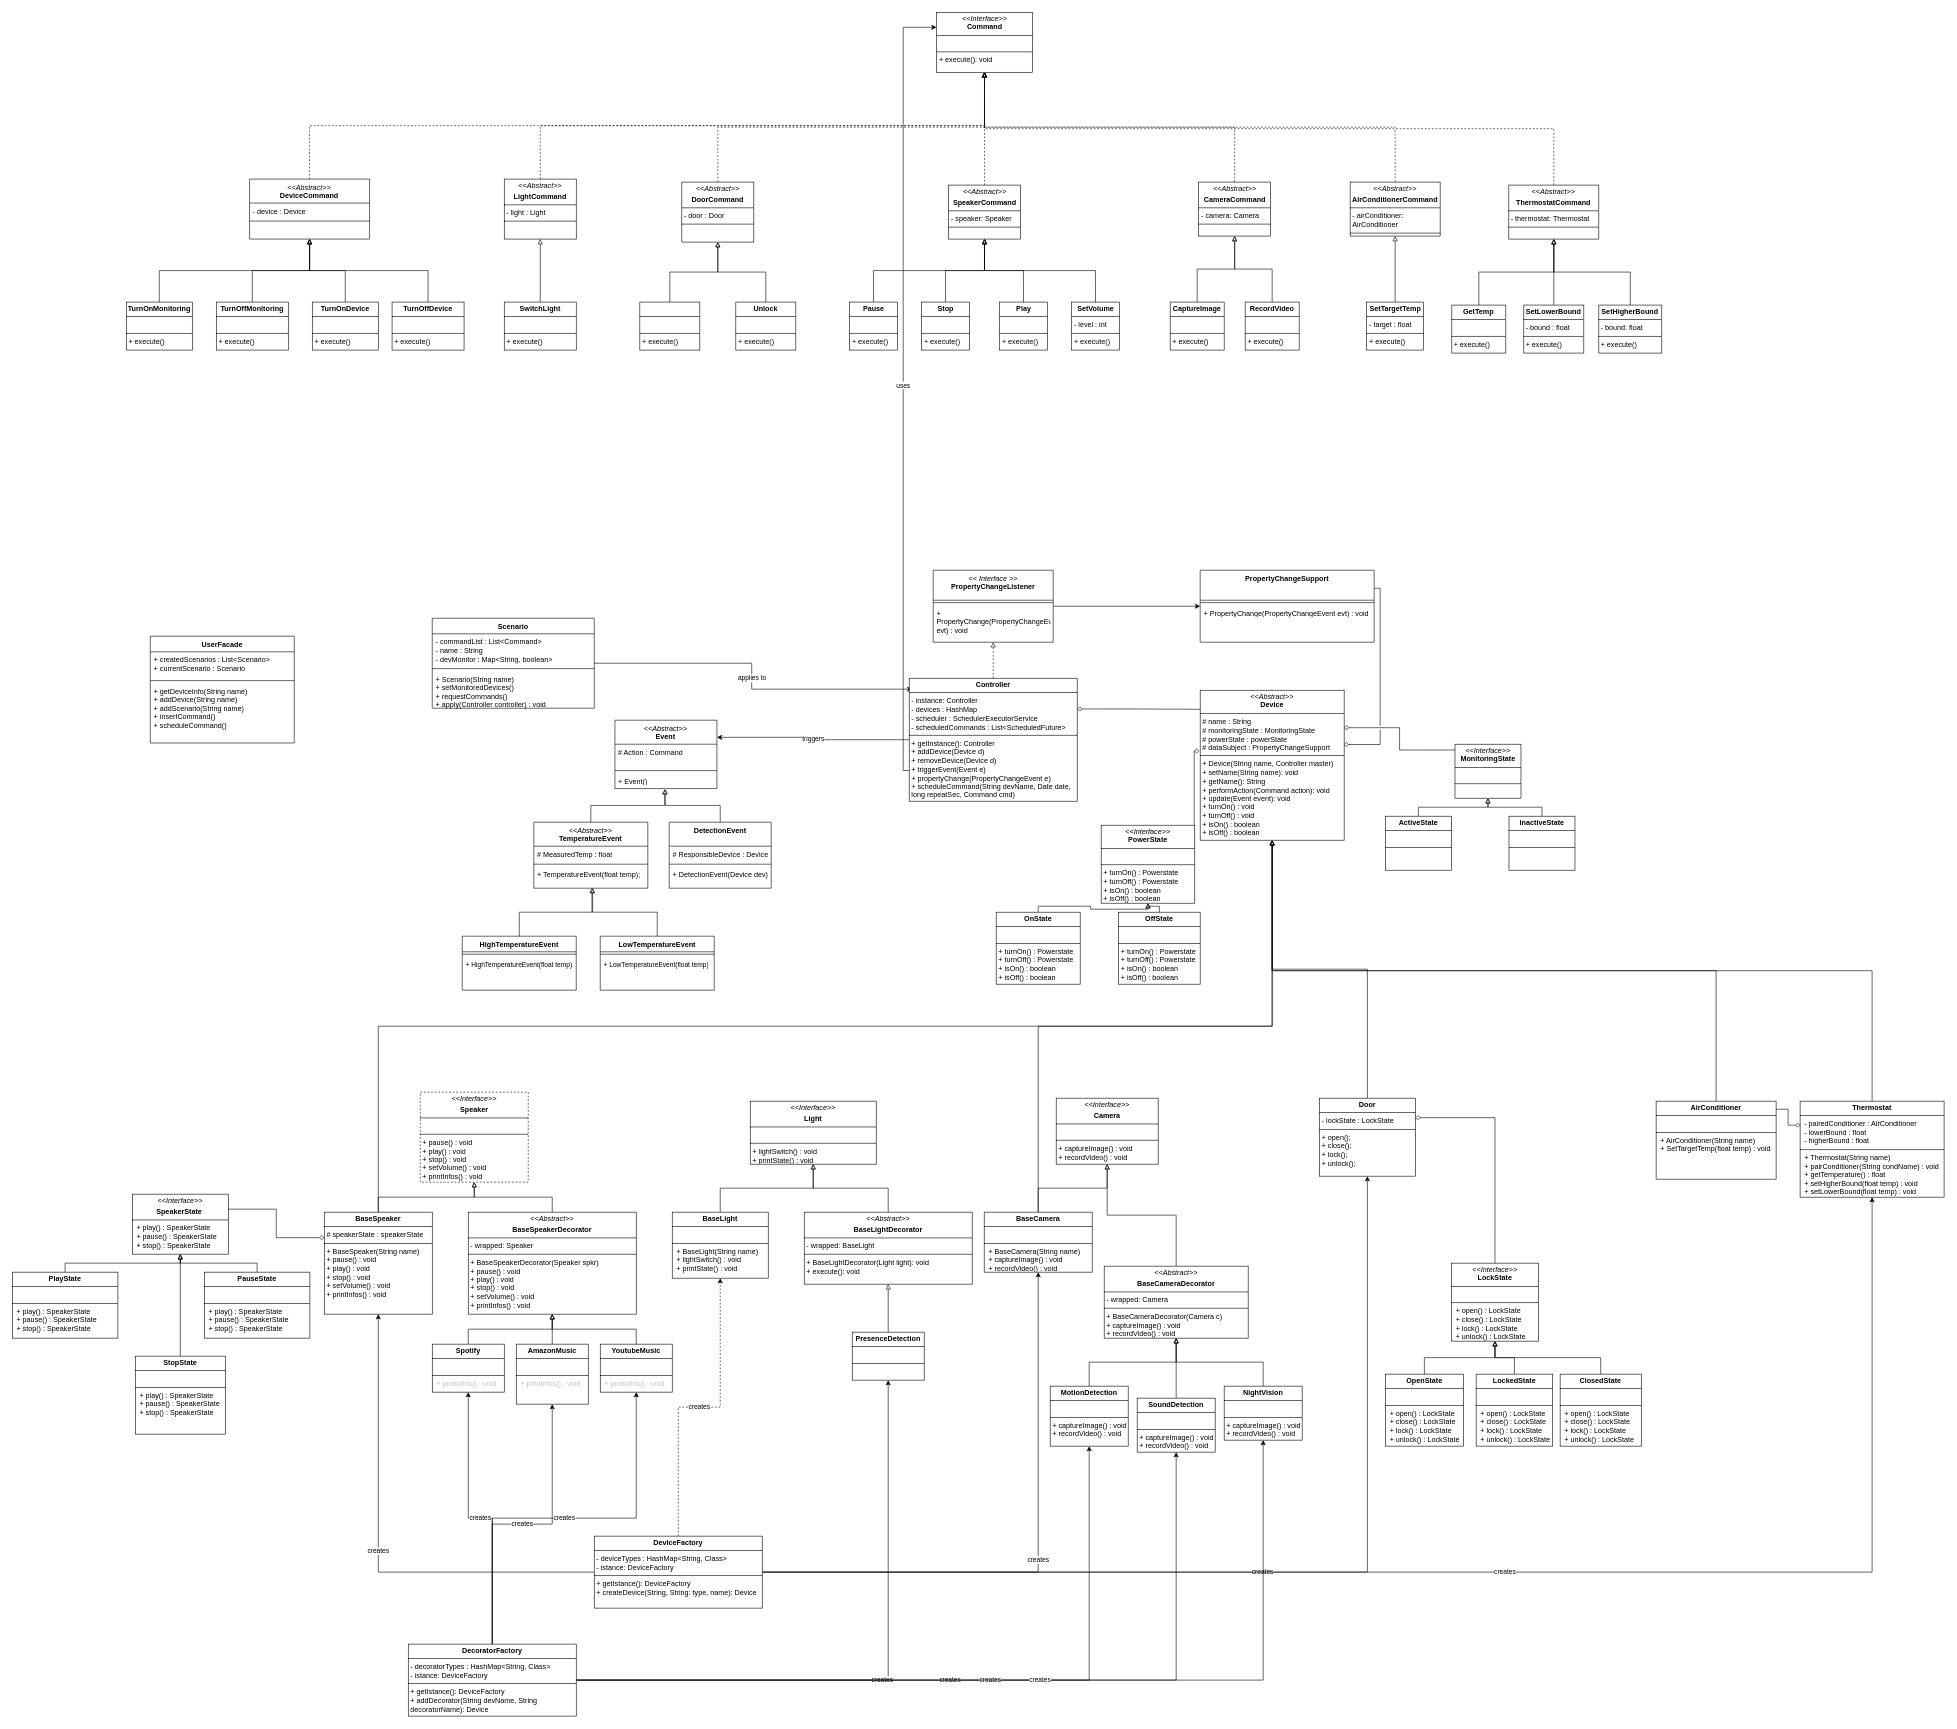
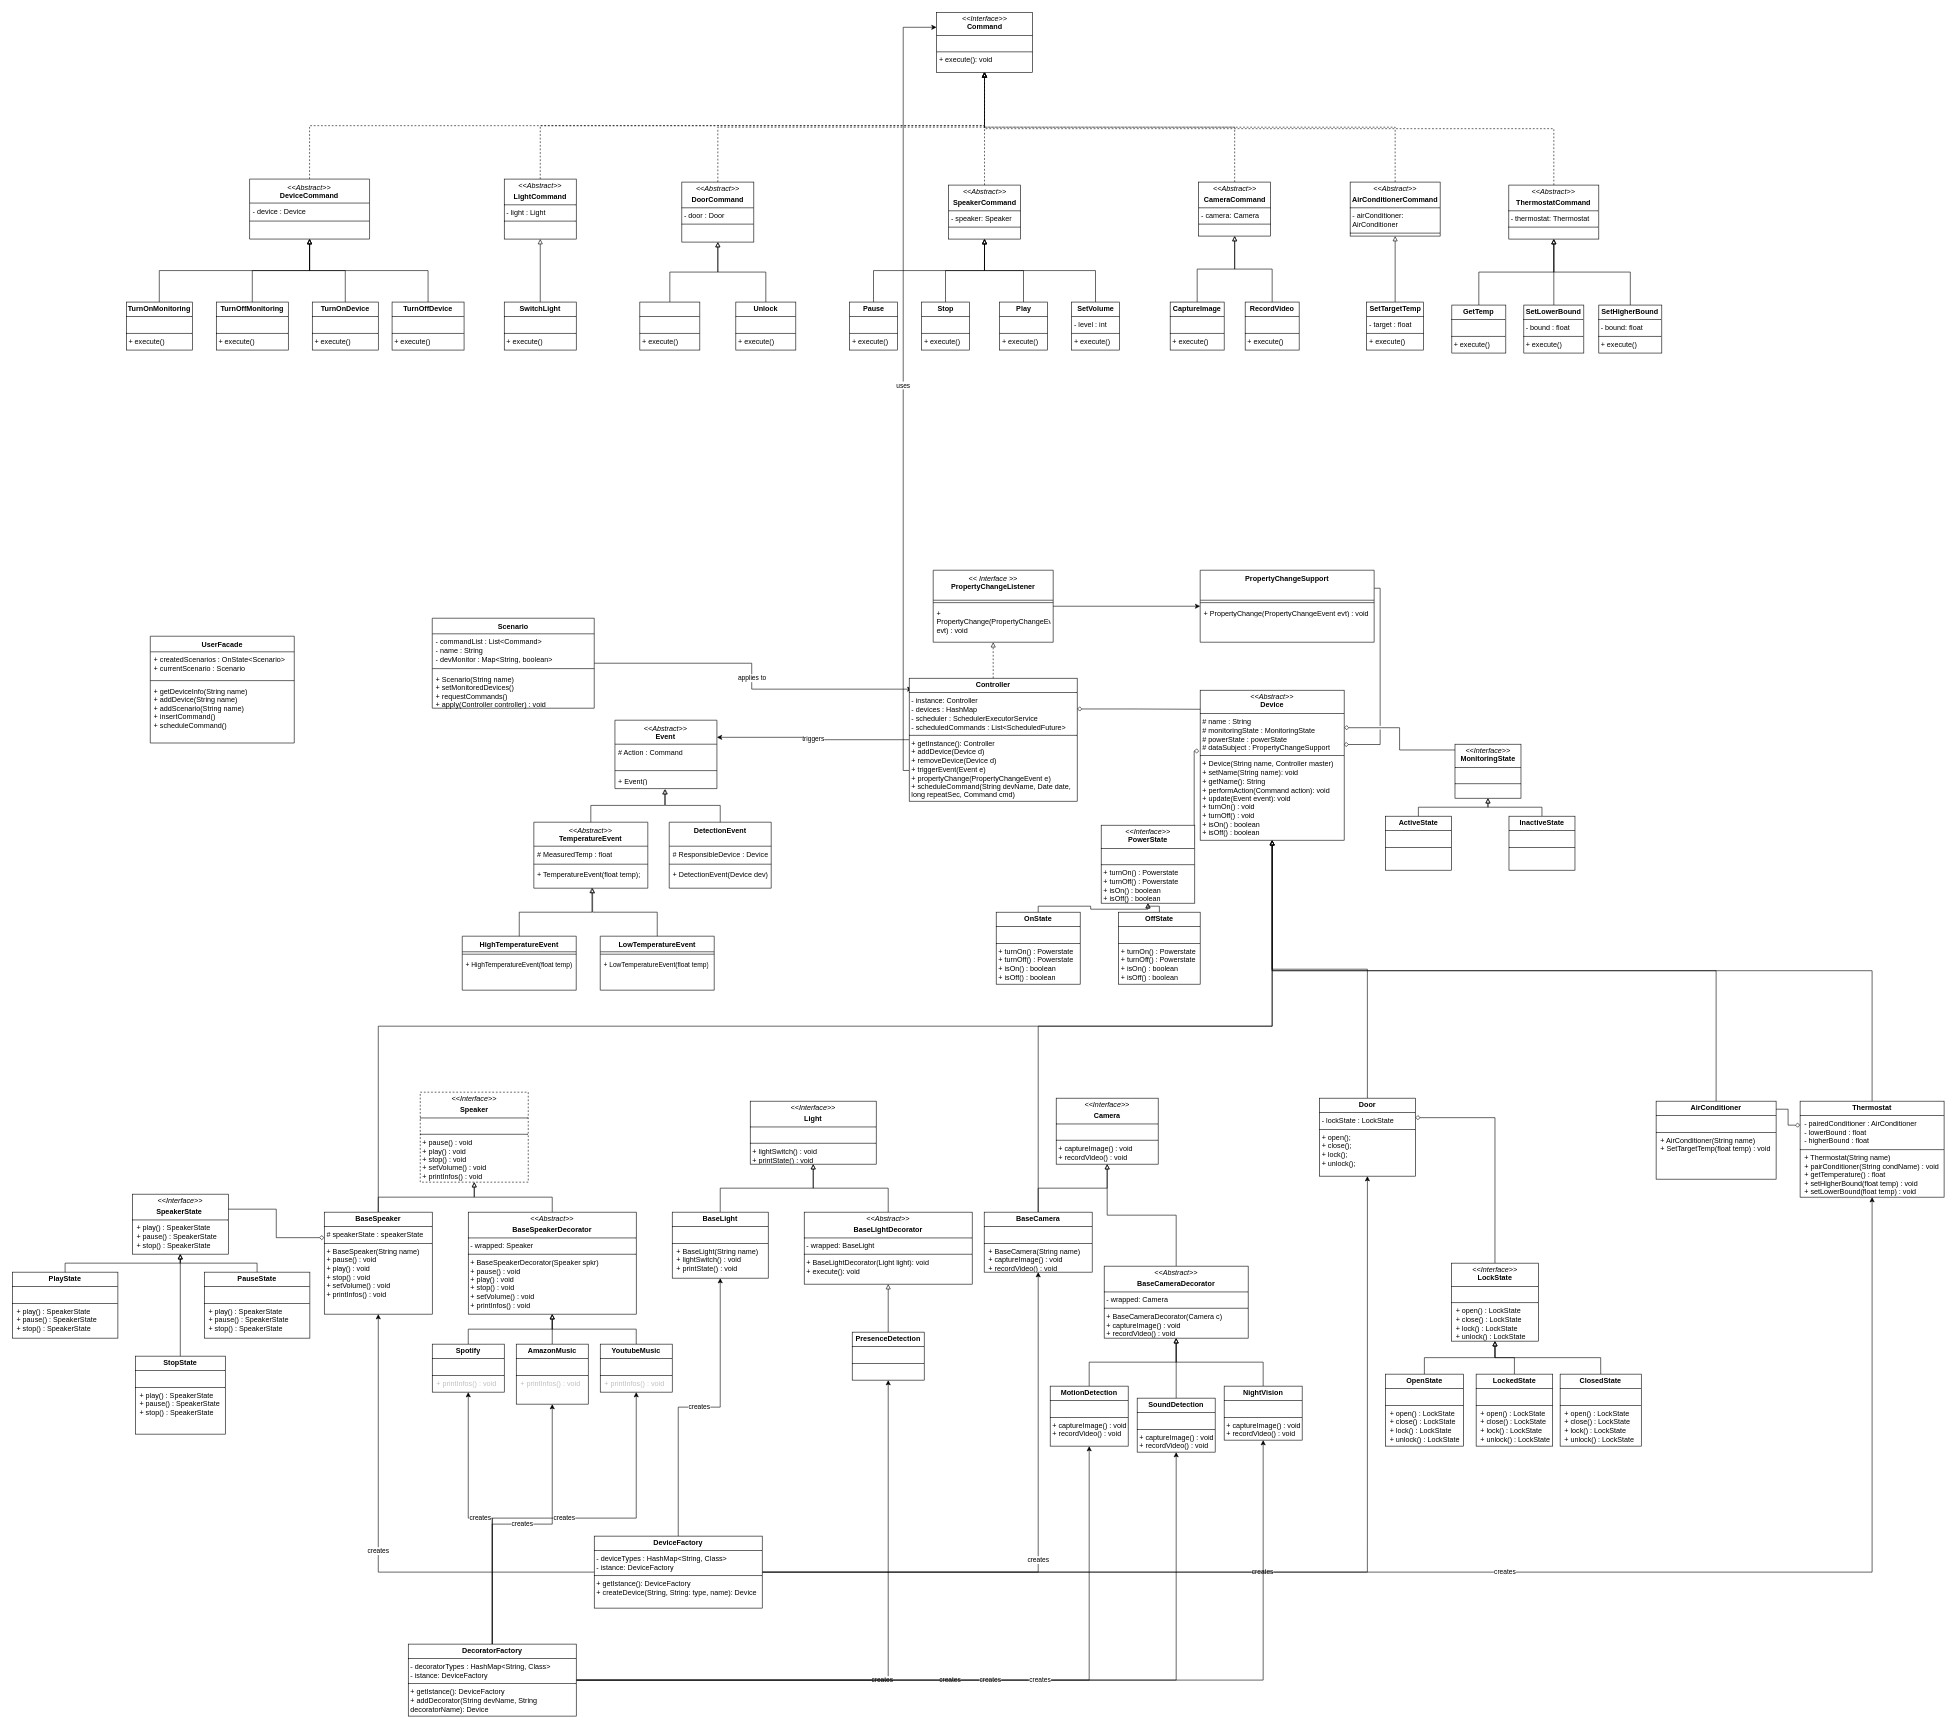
(218, 665) -> (223, 669)
(678, 1467) -> (678, 1467)
